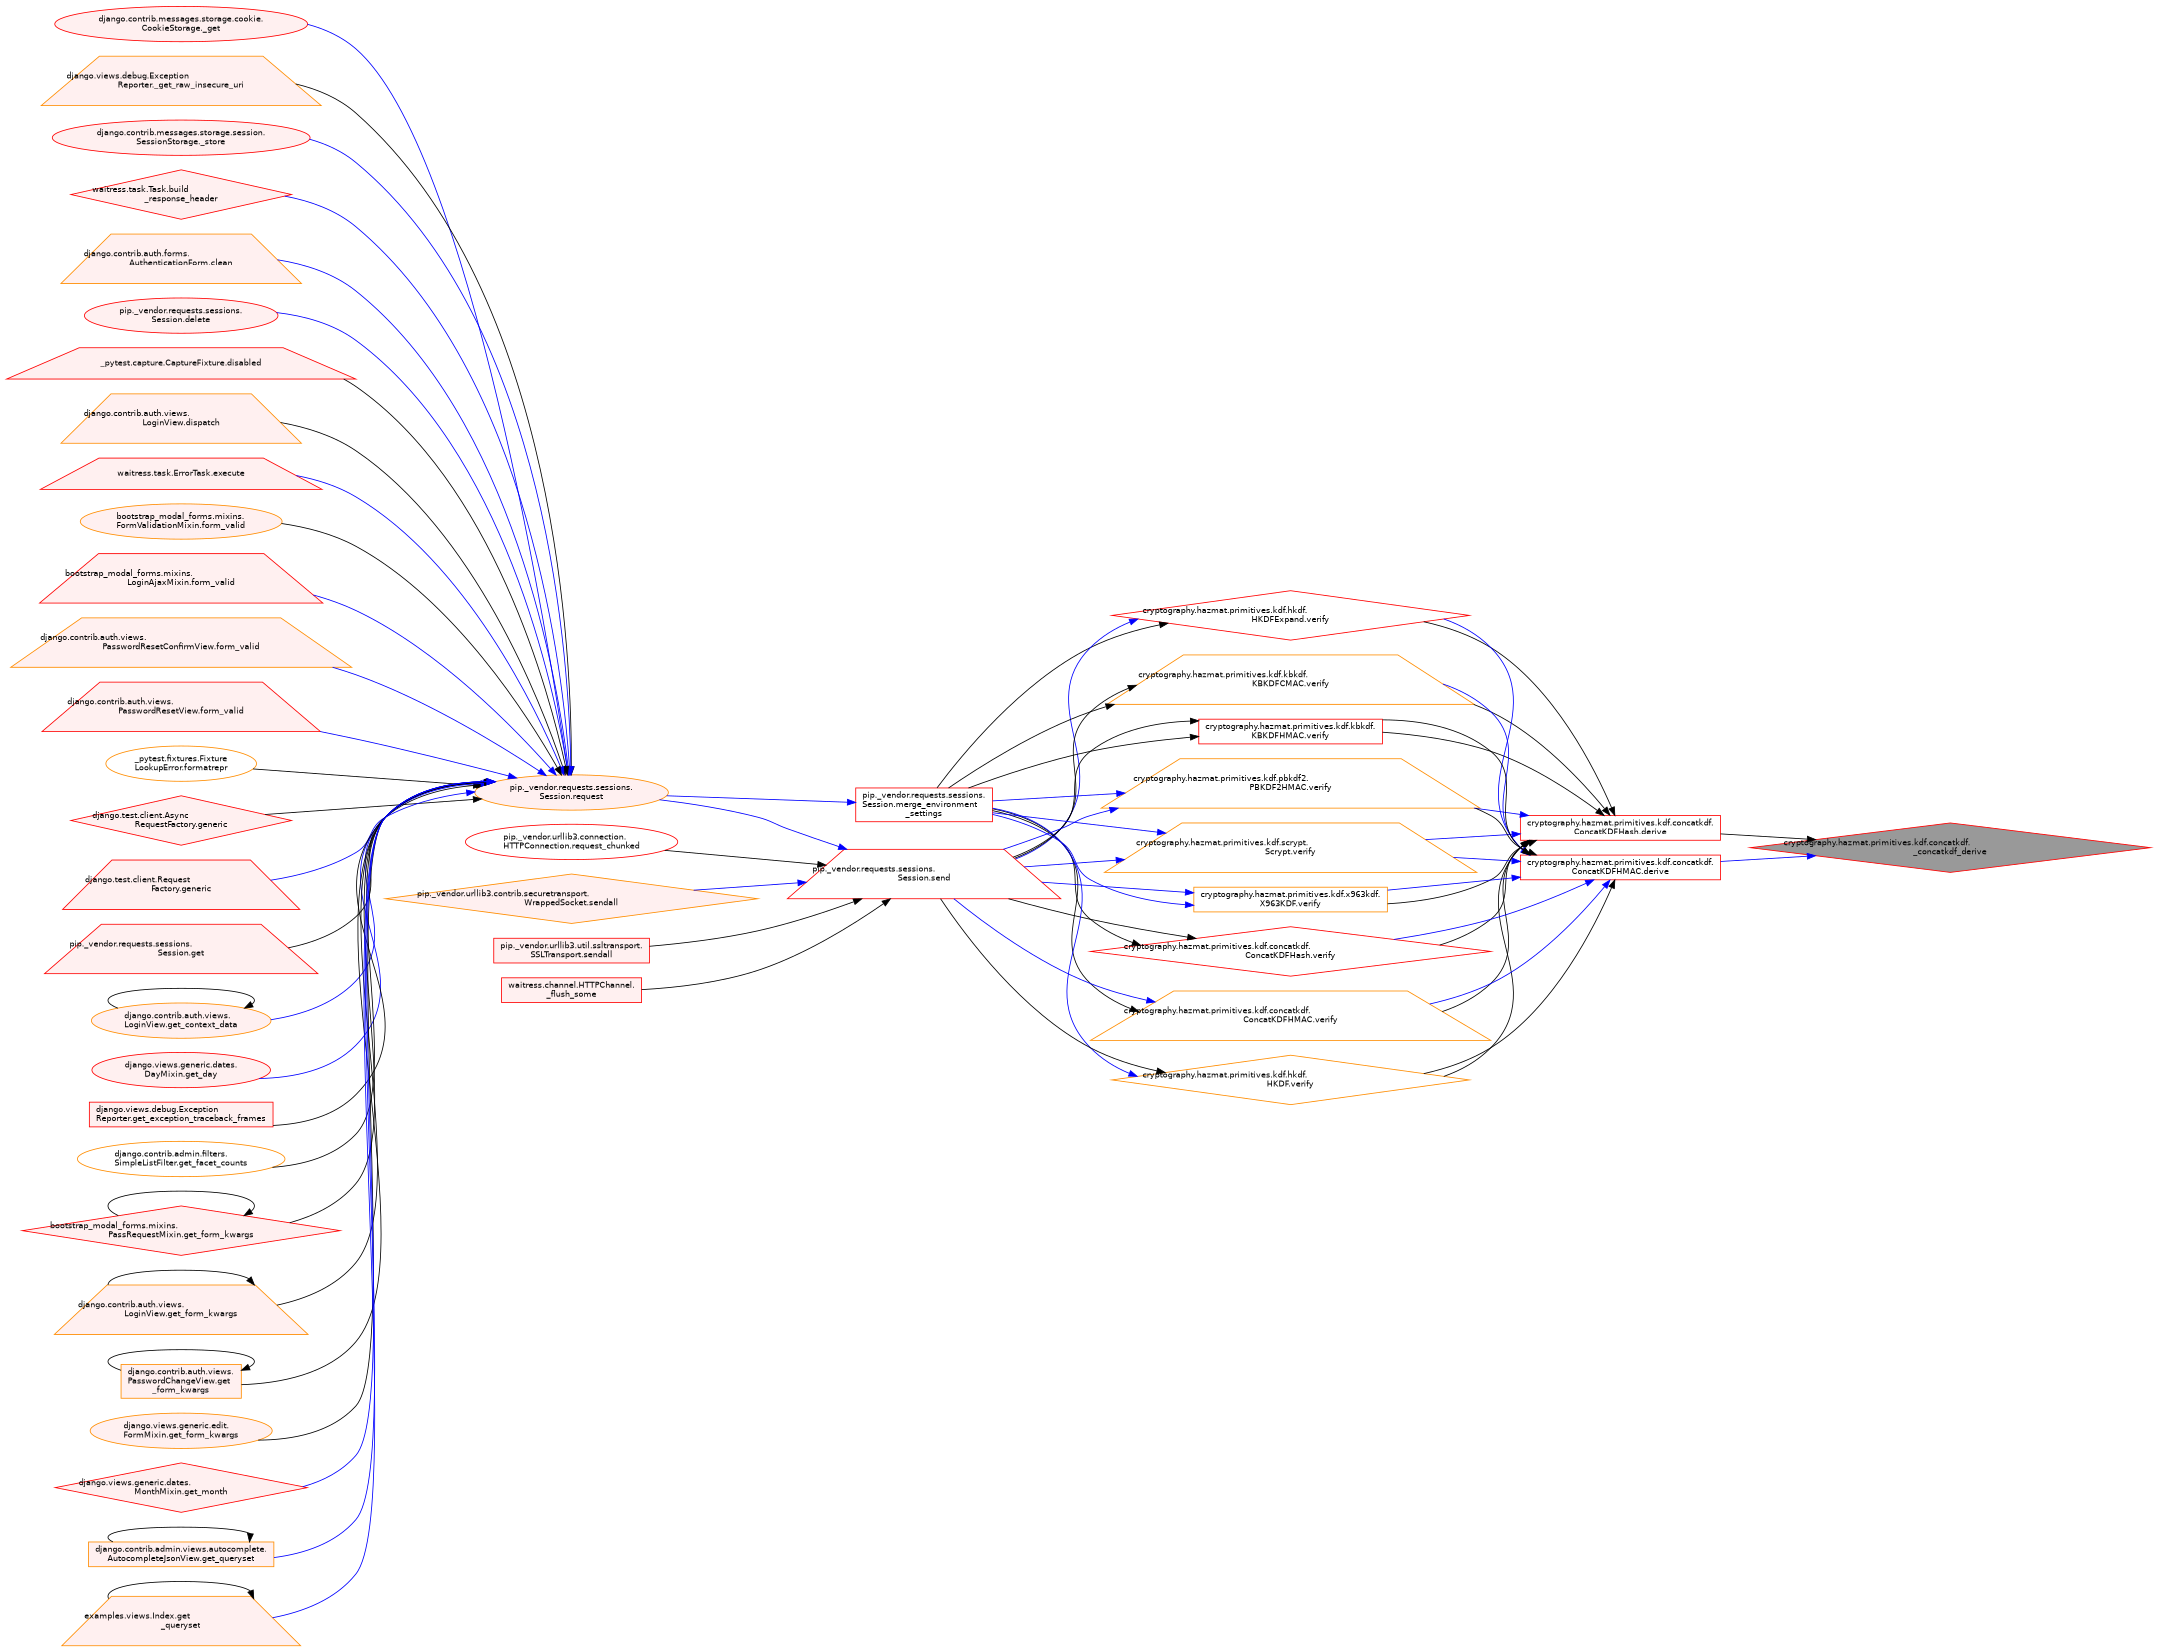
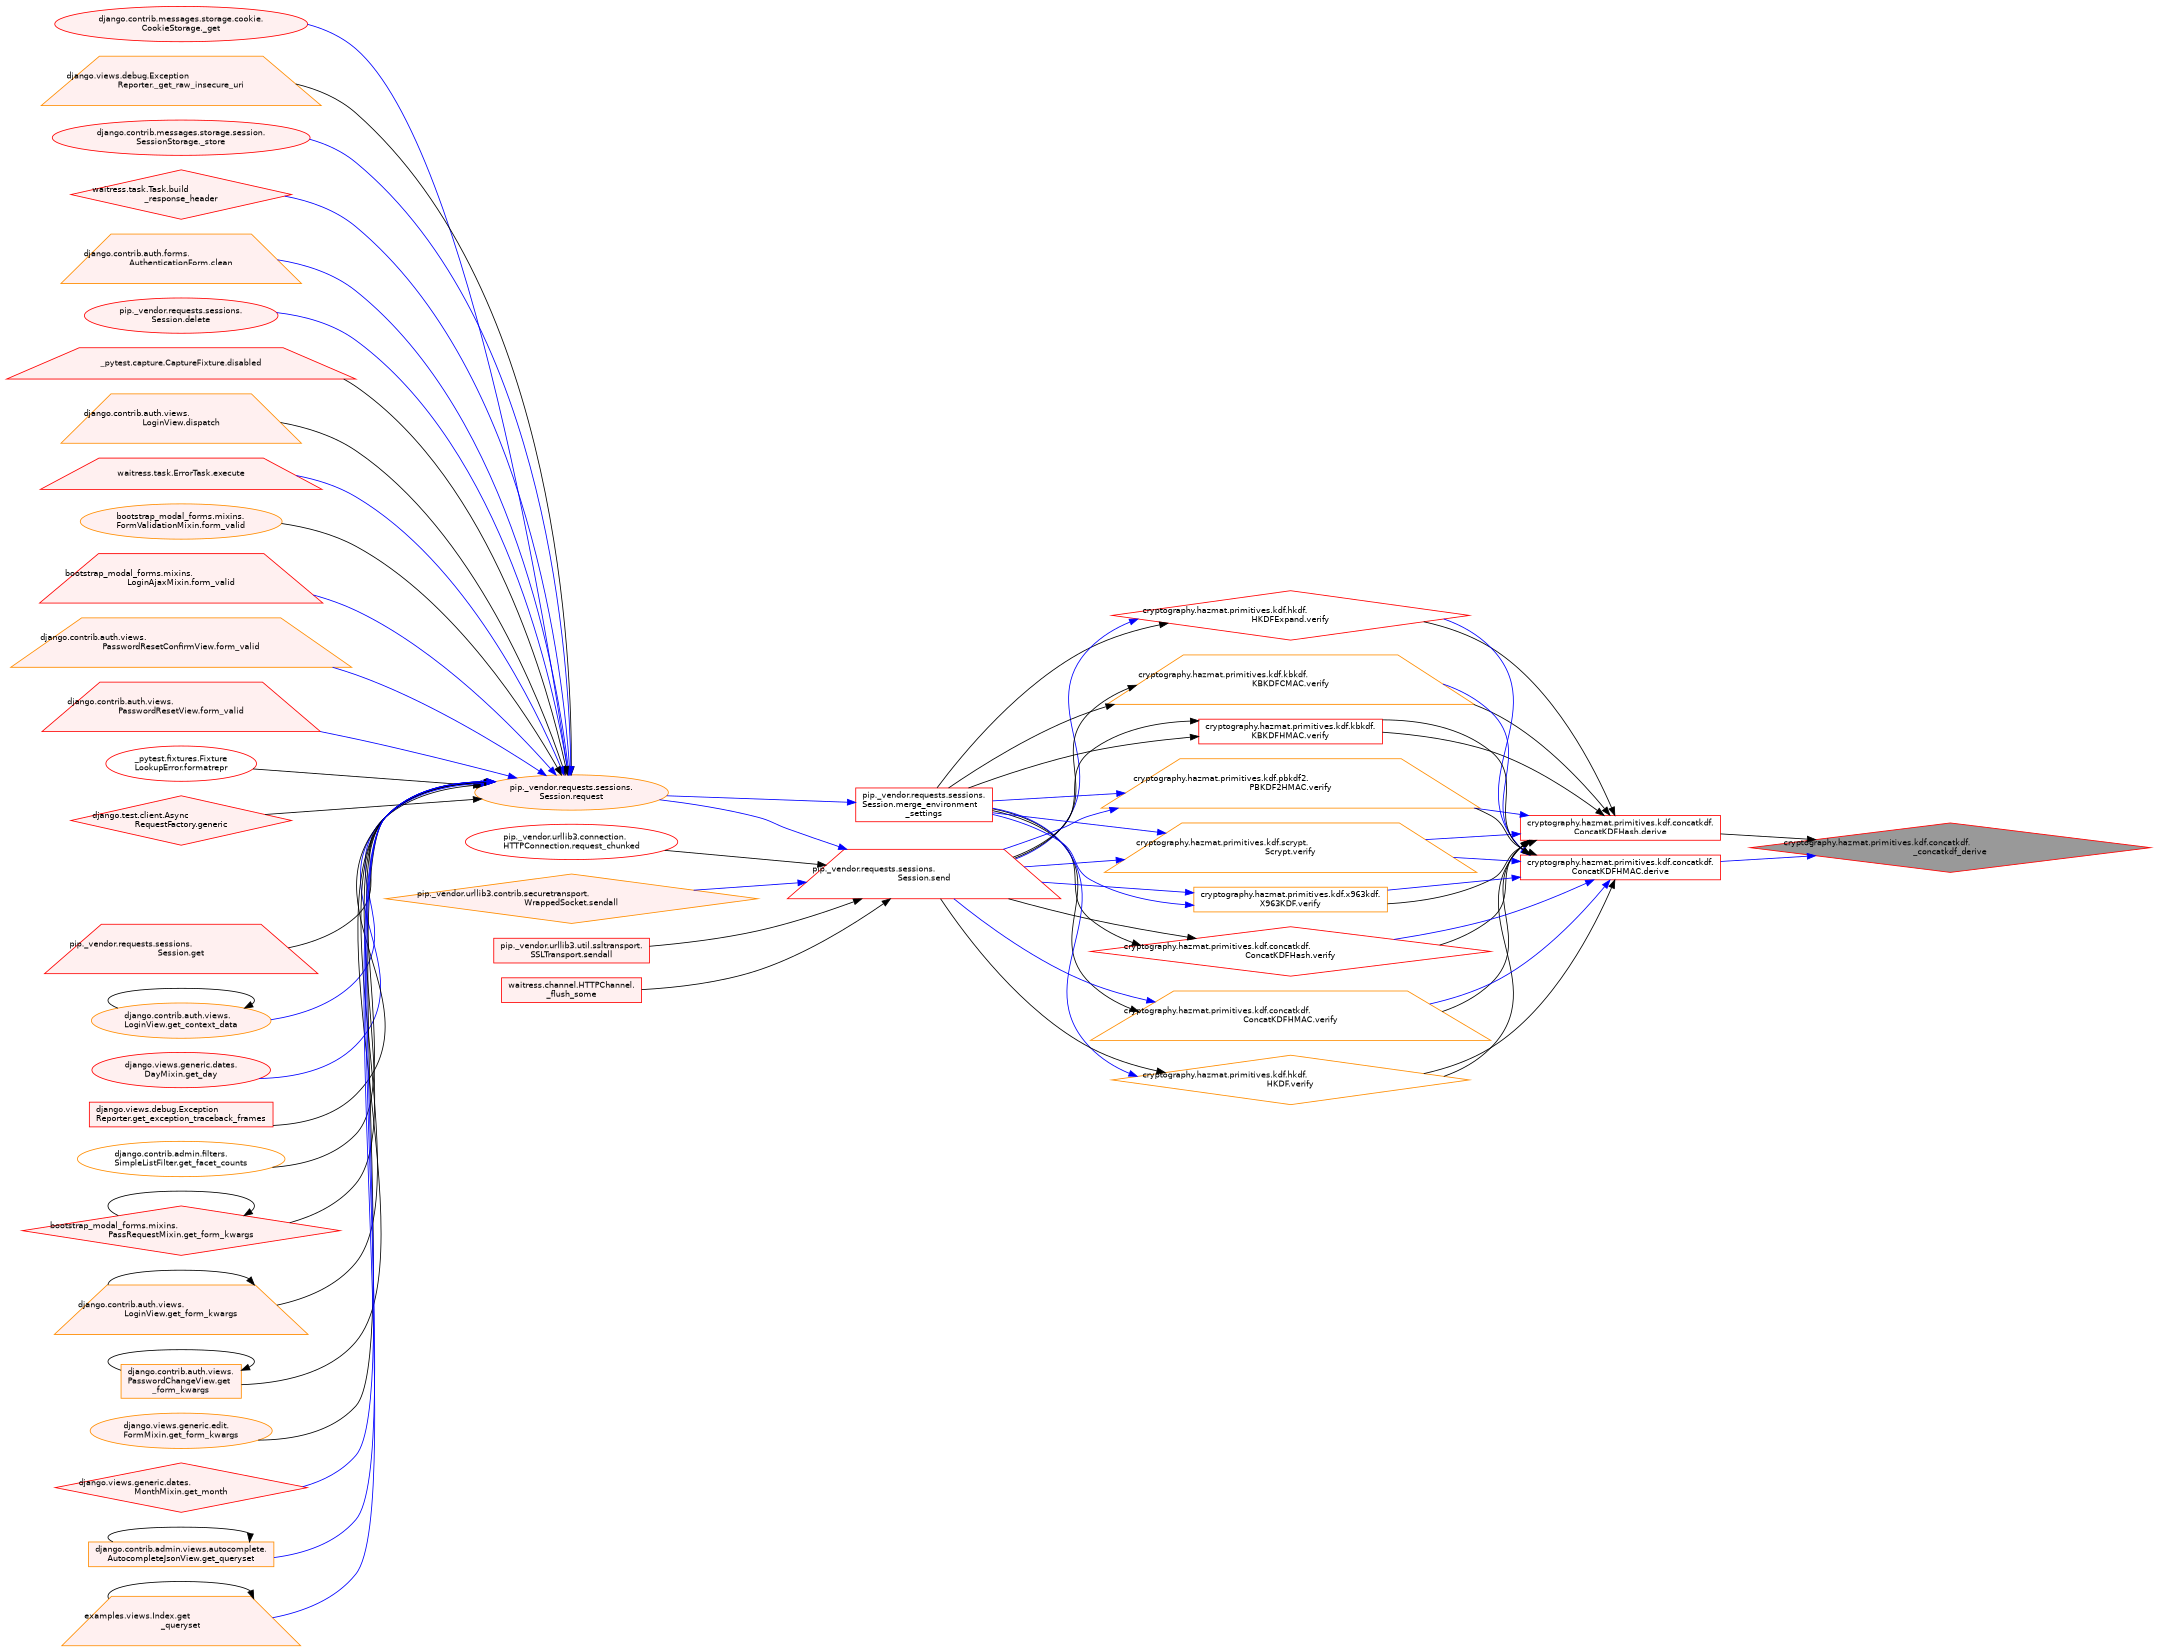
(181, 764) -> (181, 764)
(181, 885) -> none
